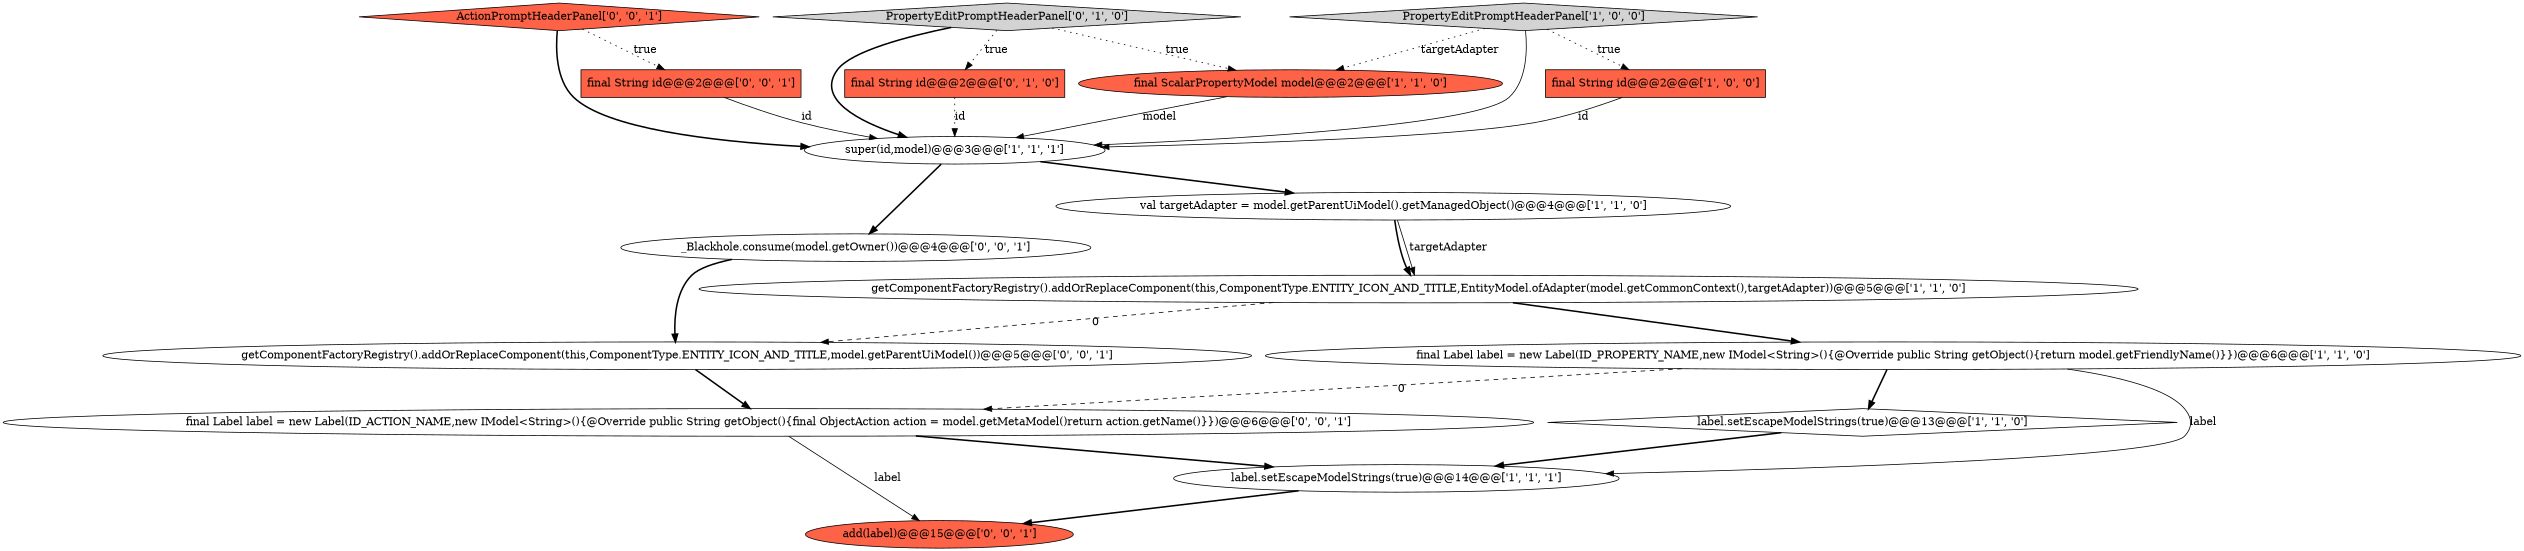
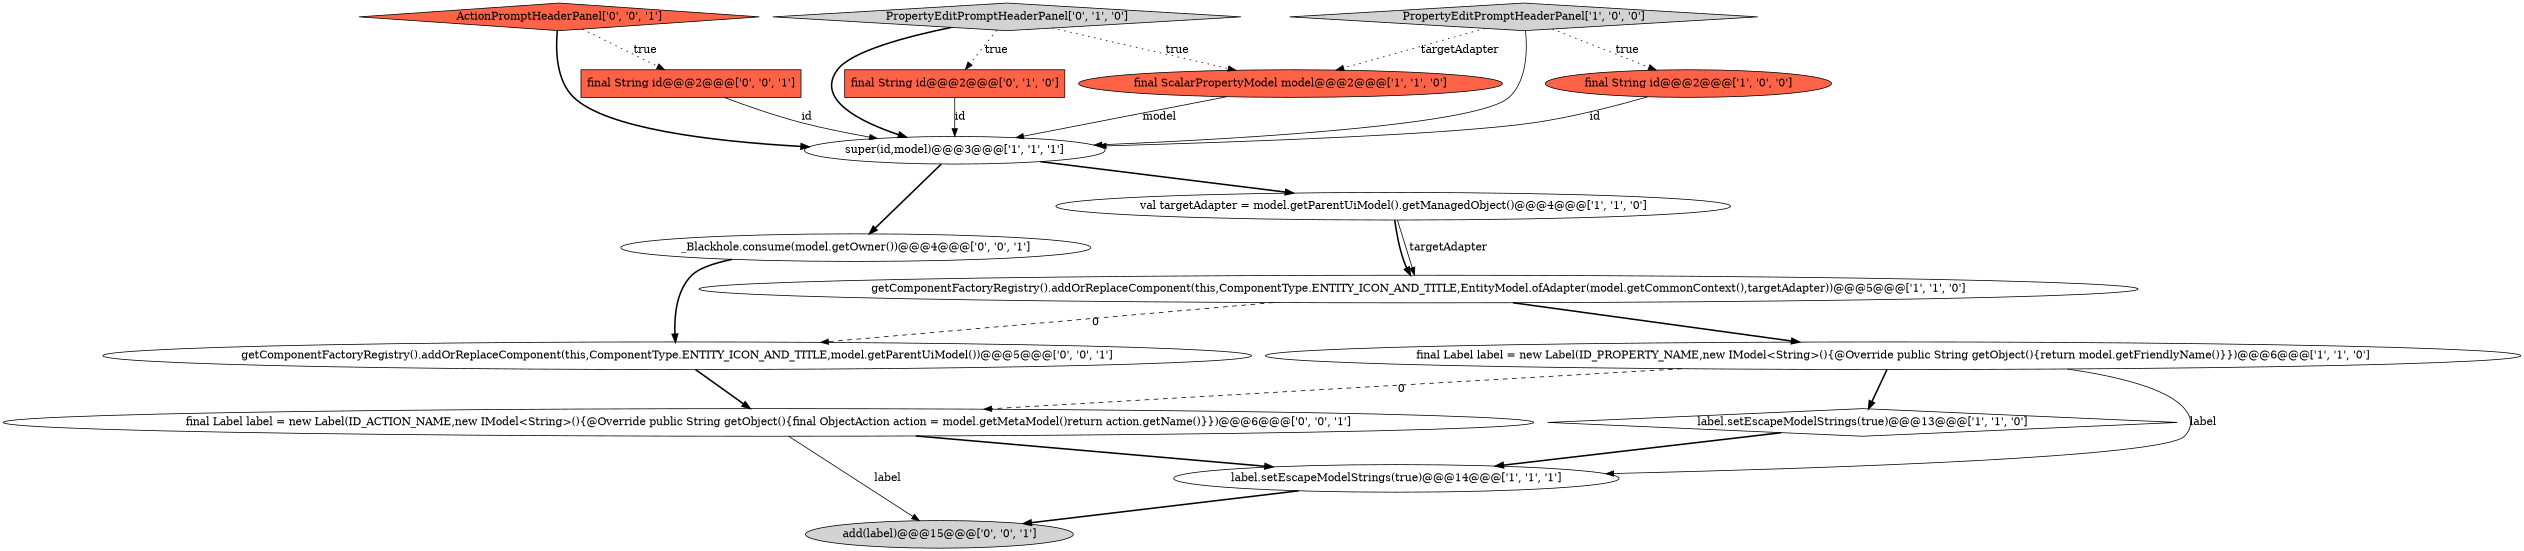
(1655, 84) -> (1688, 84)
(955, 113) -> (955, 113)
(939, 534) -> (939, 534)
